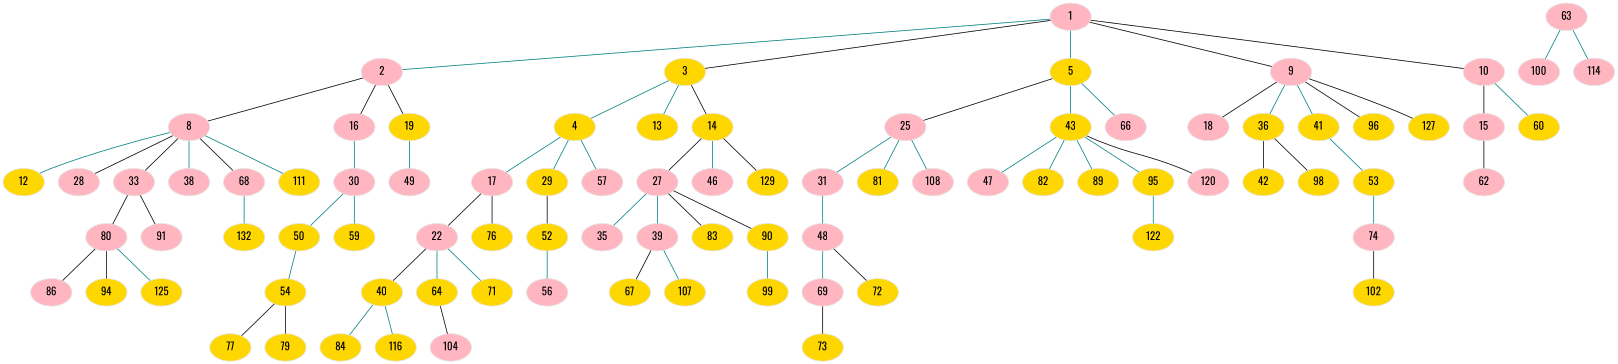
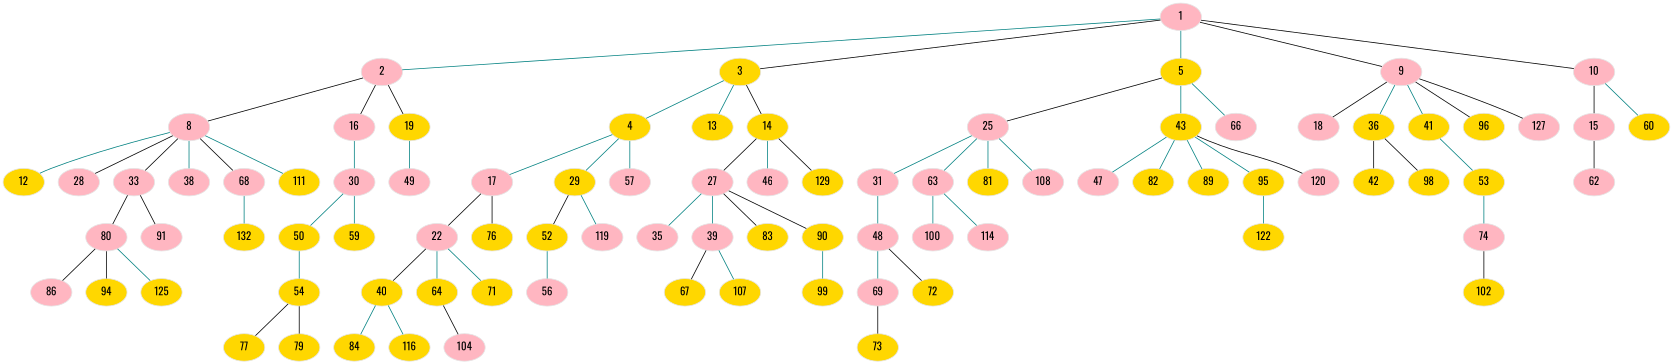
(1429, 127) -> (1539, 127)
none -> (961, 155)
none -> (602, 237)
